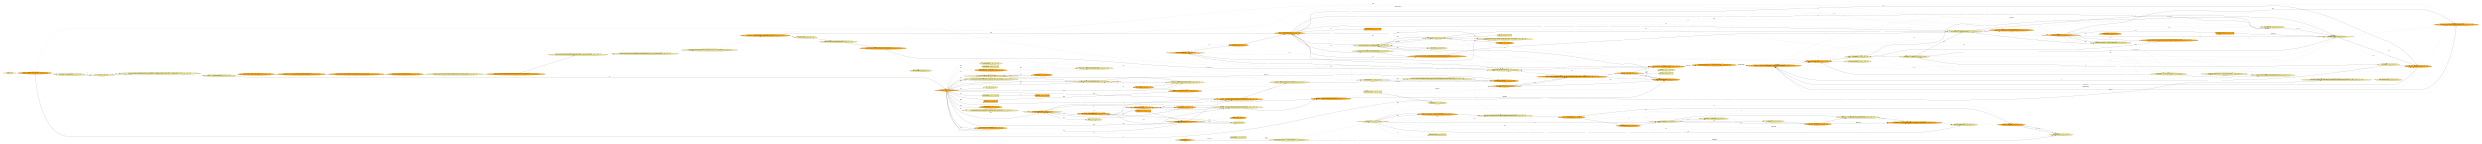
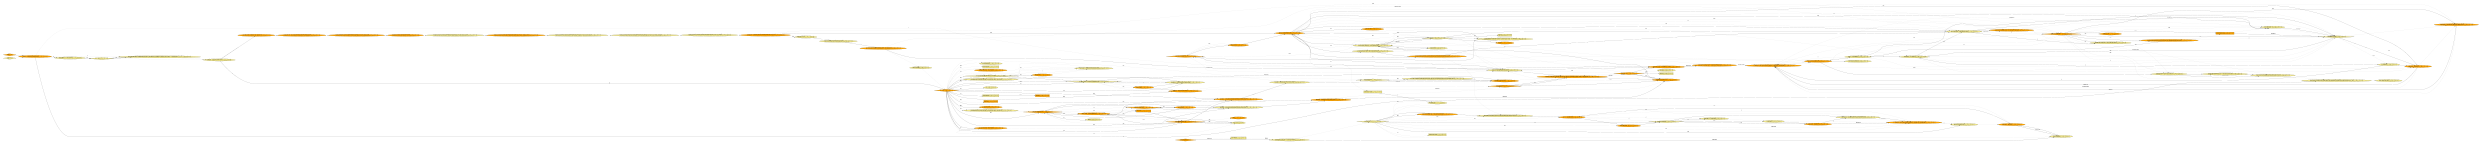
(1373, 29) -> (1373, 29)
none -> (10, 55)
